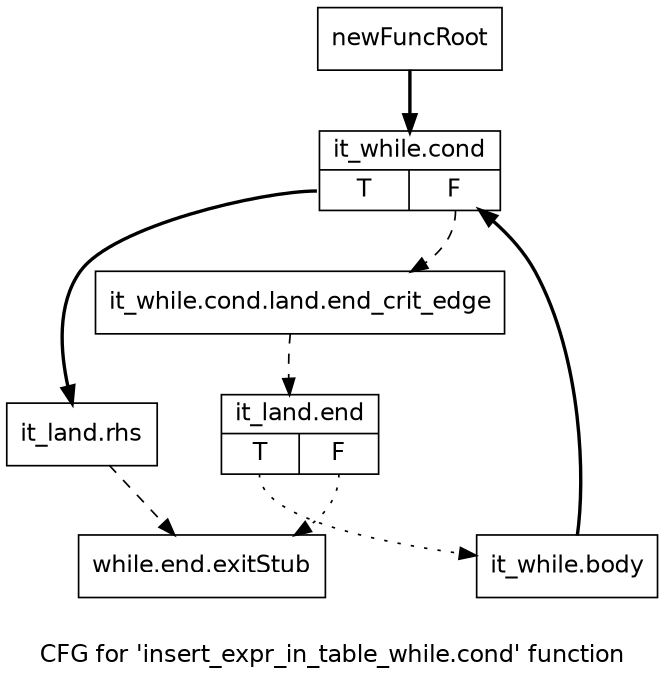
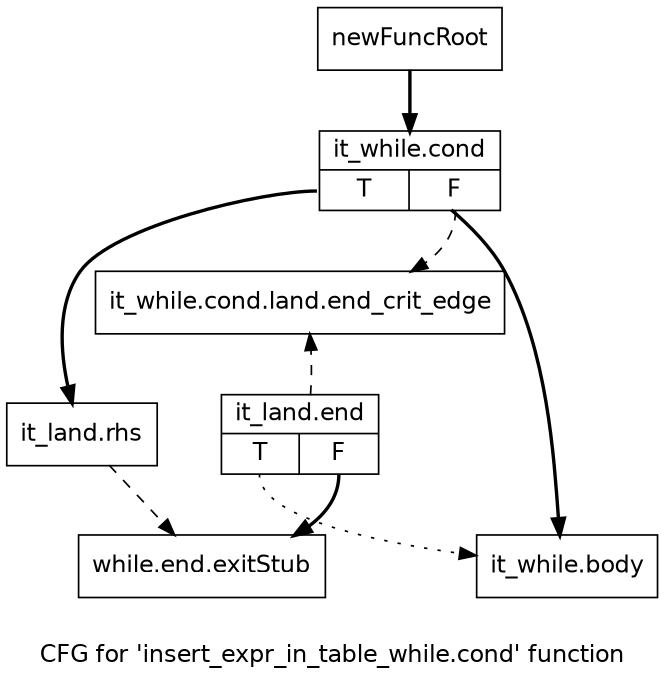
(289, 356) -> (311, 373)
(569, 368) -> (535, 352)
(330, 504) -> (330, 504)
